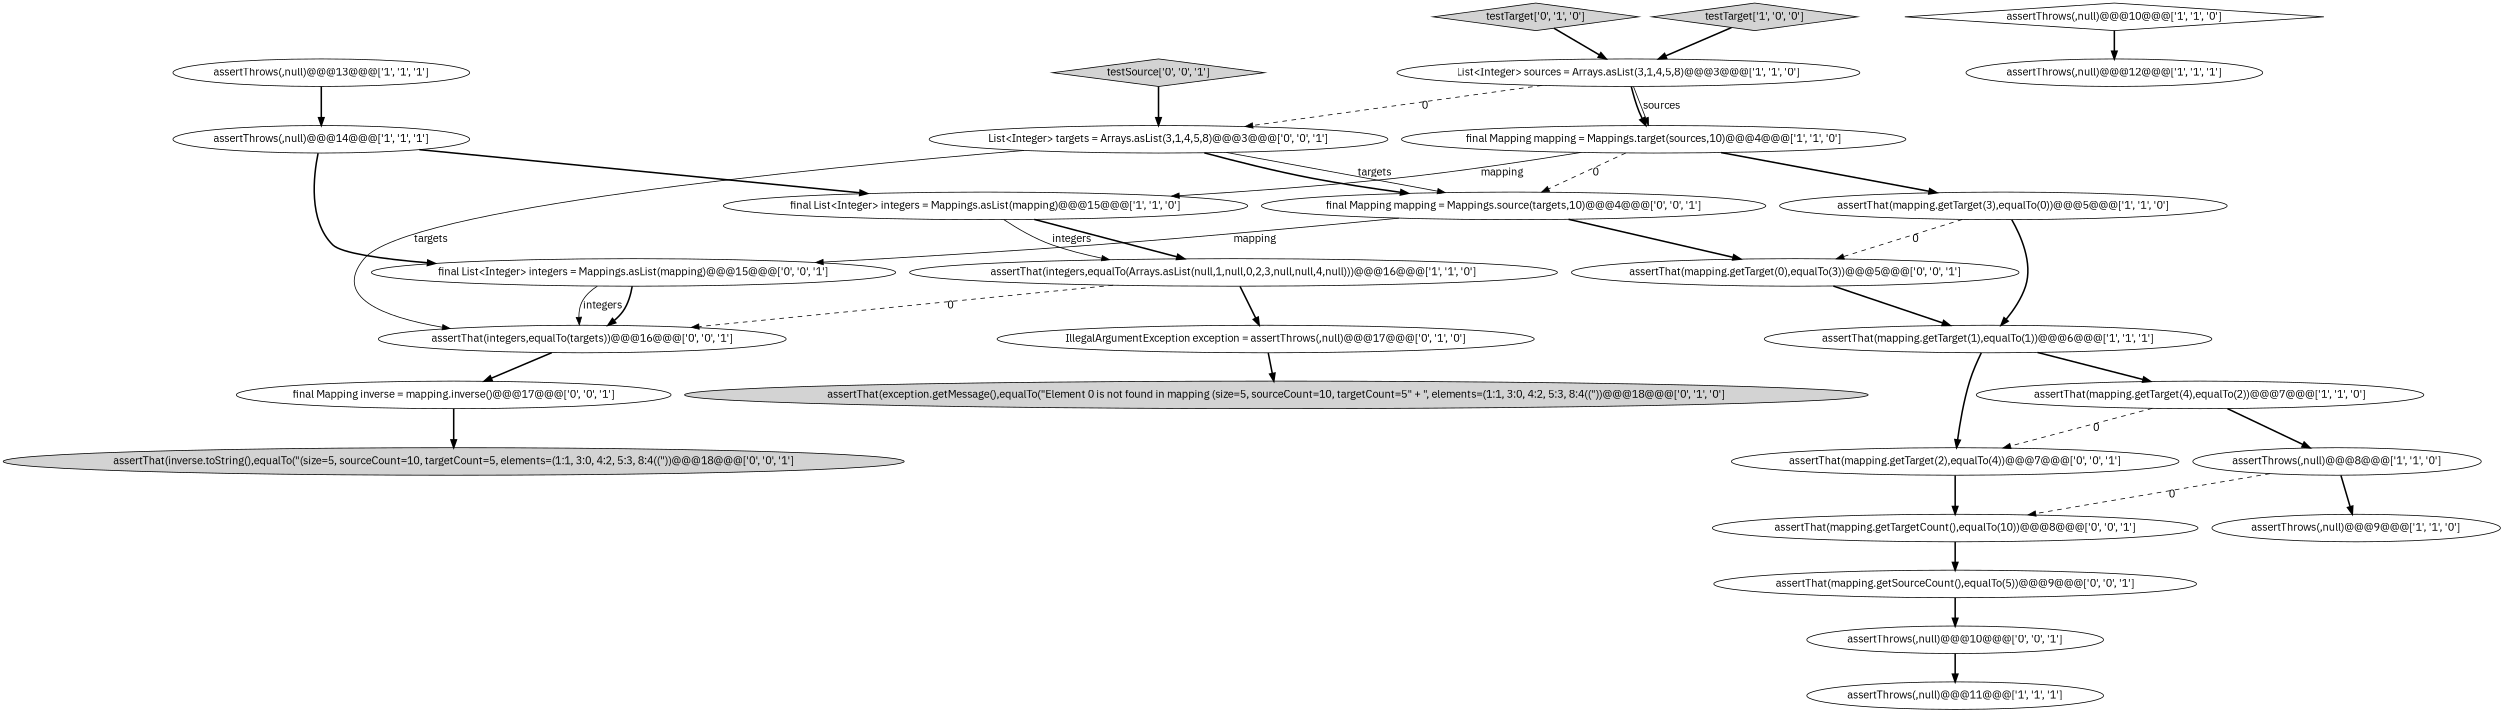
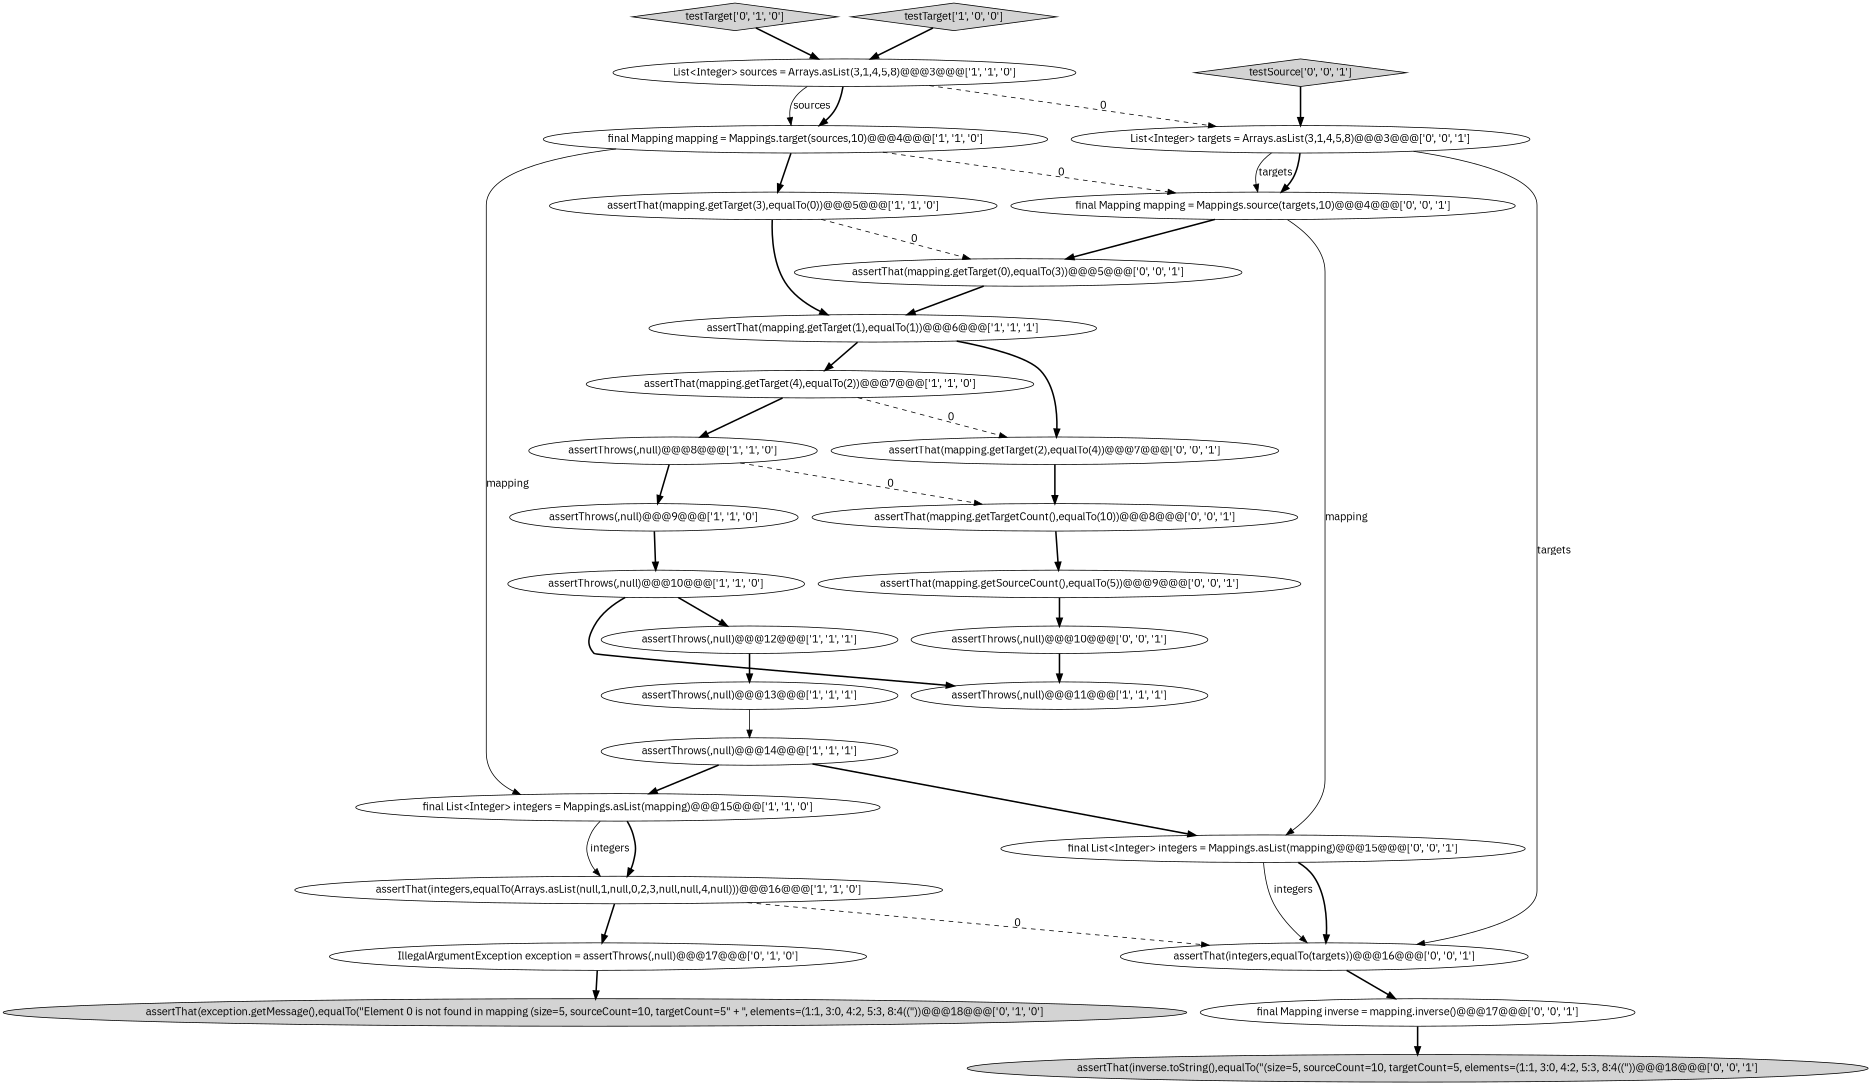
(2114, 17) -> (656, 584)
(321, 102) -> (750, 720)
none -> (655, 547)
none -> (750, 663)
none -> (734, 667)
